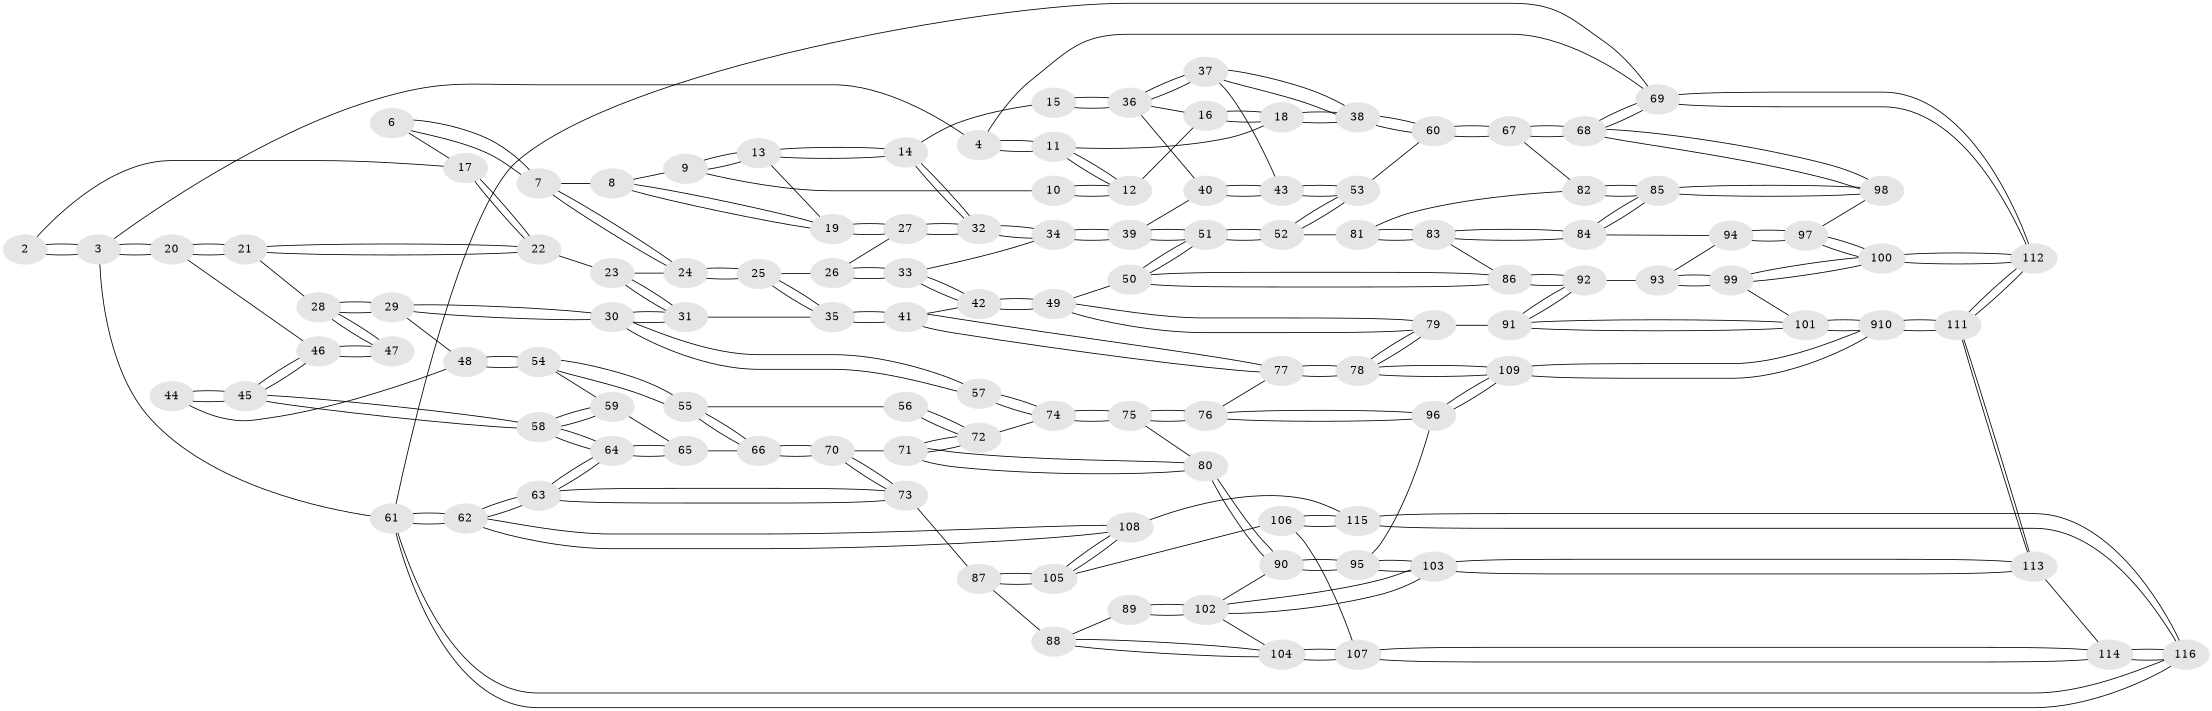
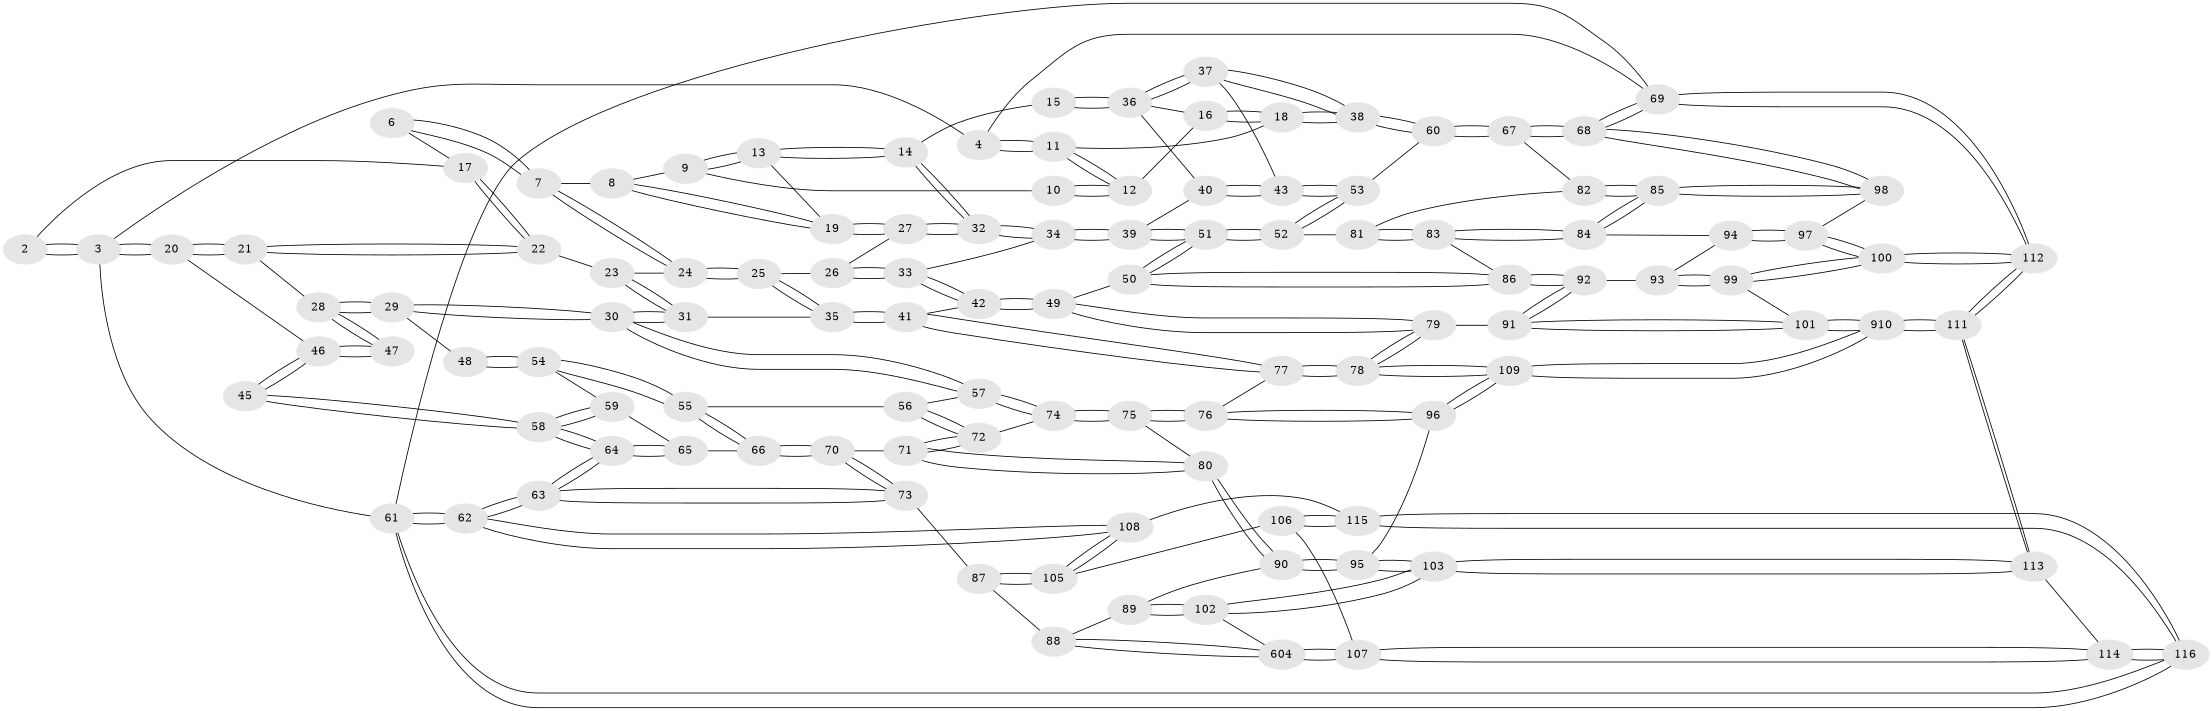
(172, 396) -> none
none -> (943, 400)
(1244, 587) -> (1203, 582)
(1282, 655) -> (1282, 655)
